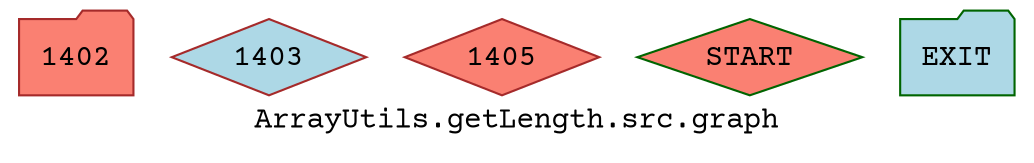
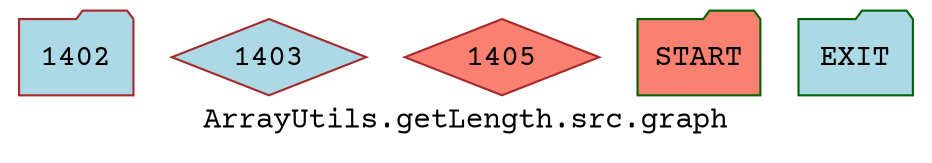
(76, 57) -> (76, 57)
(750, 57) -> (699, 57)
